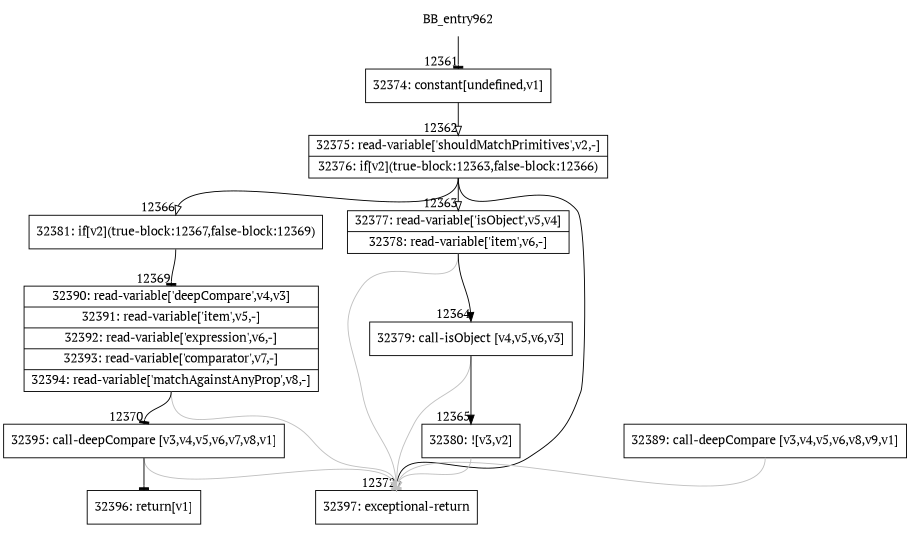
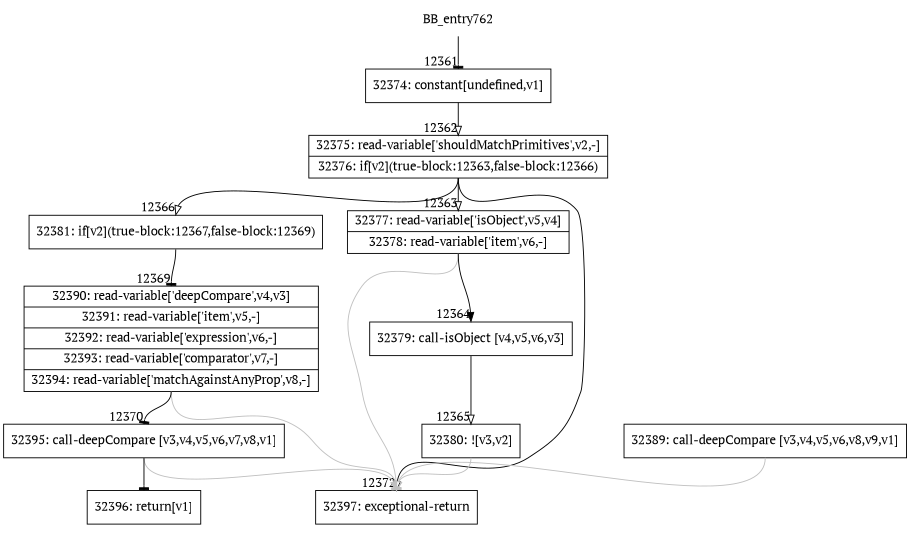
(458, 20) -> (458, 20)
(471, 386) -> (471, 386)
(423, 411) -> none
